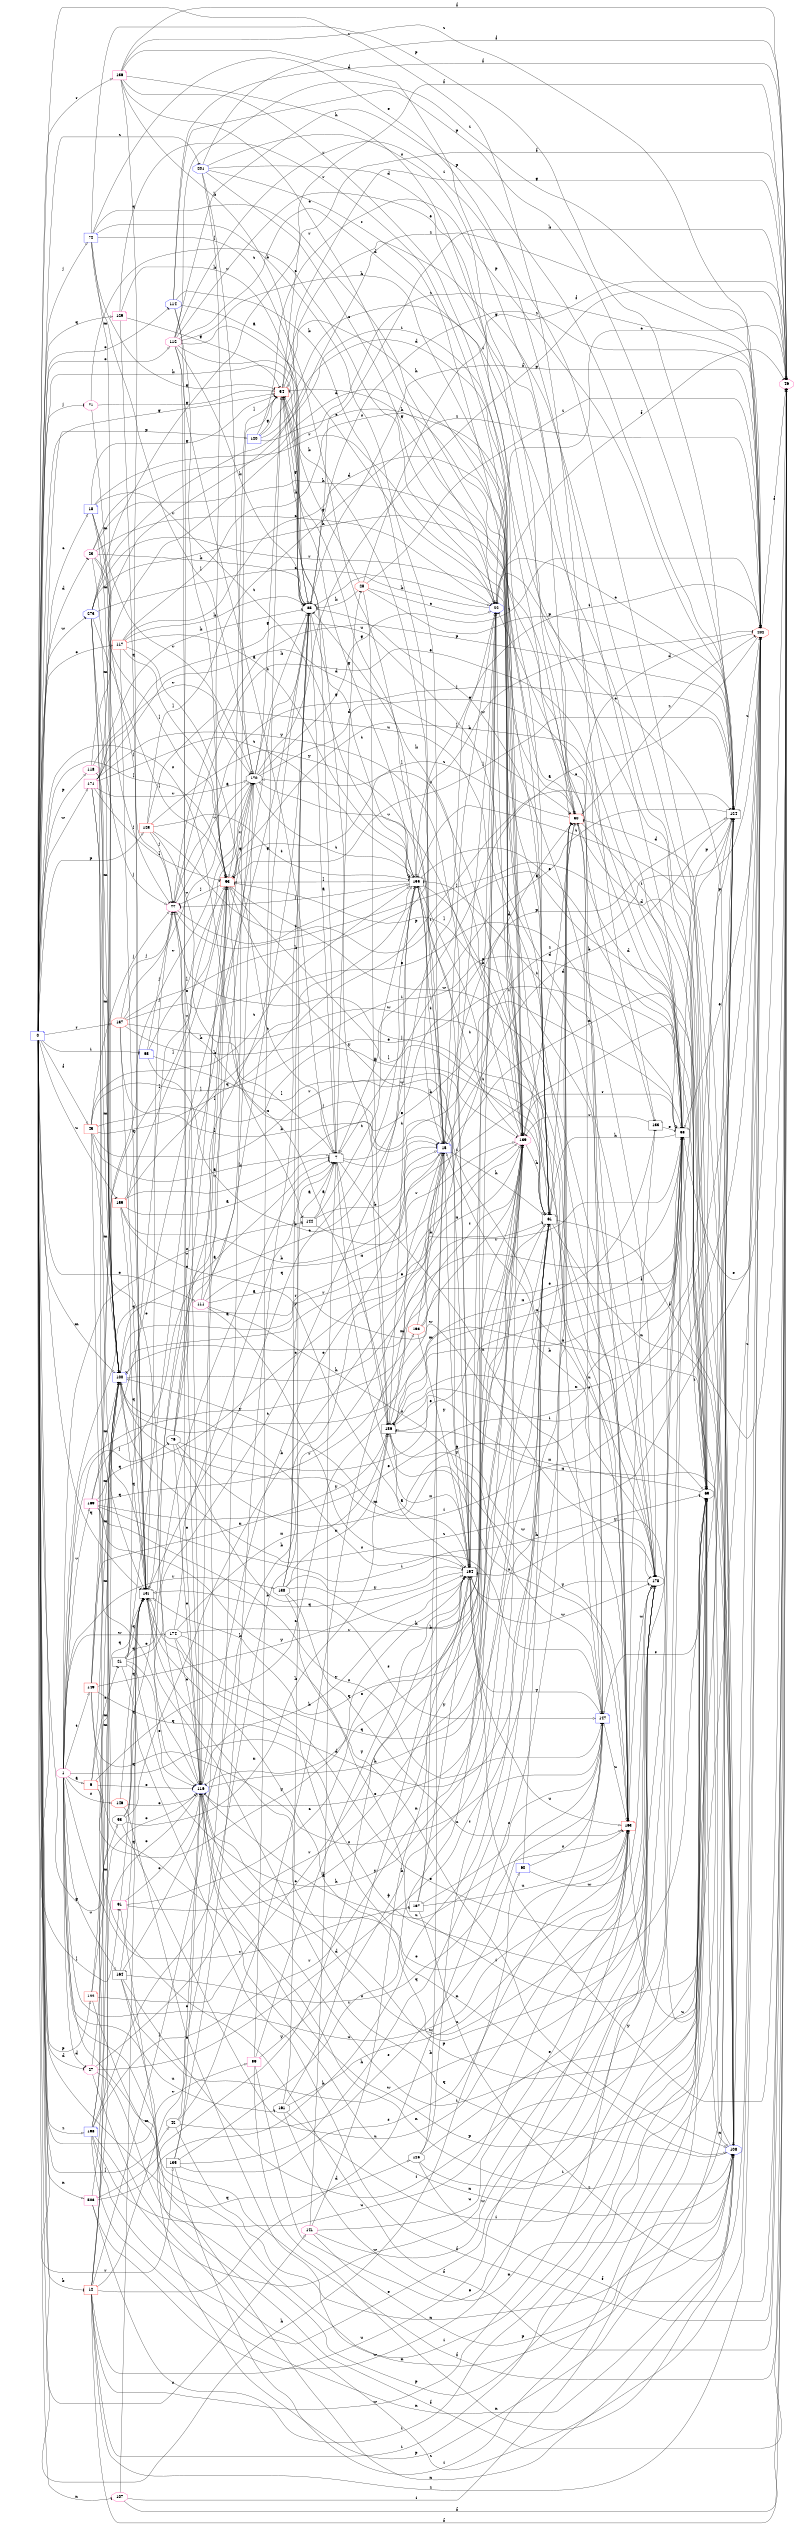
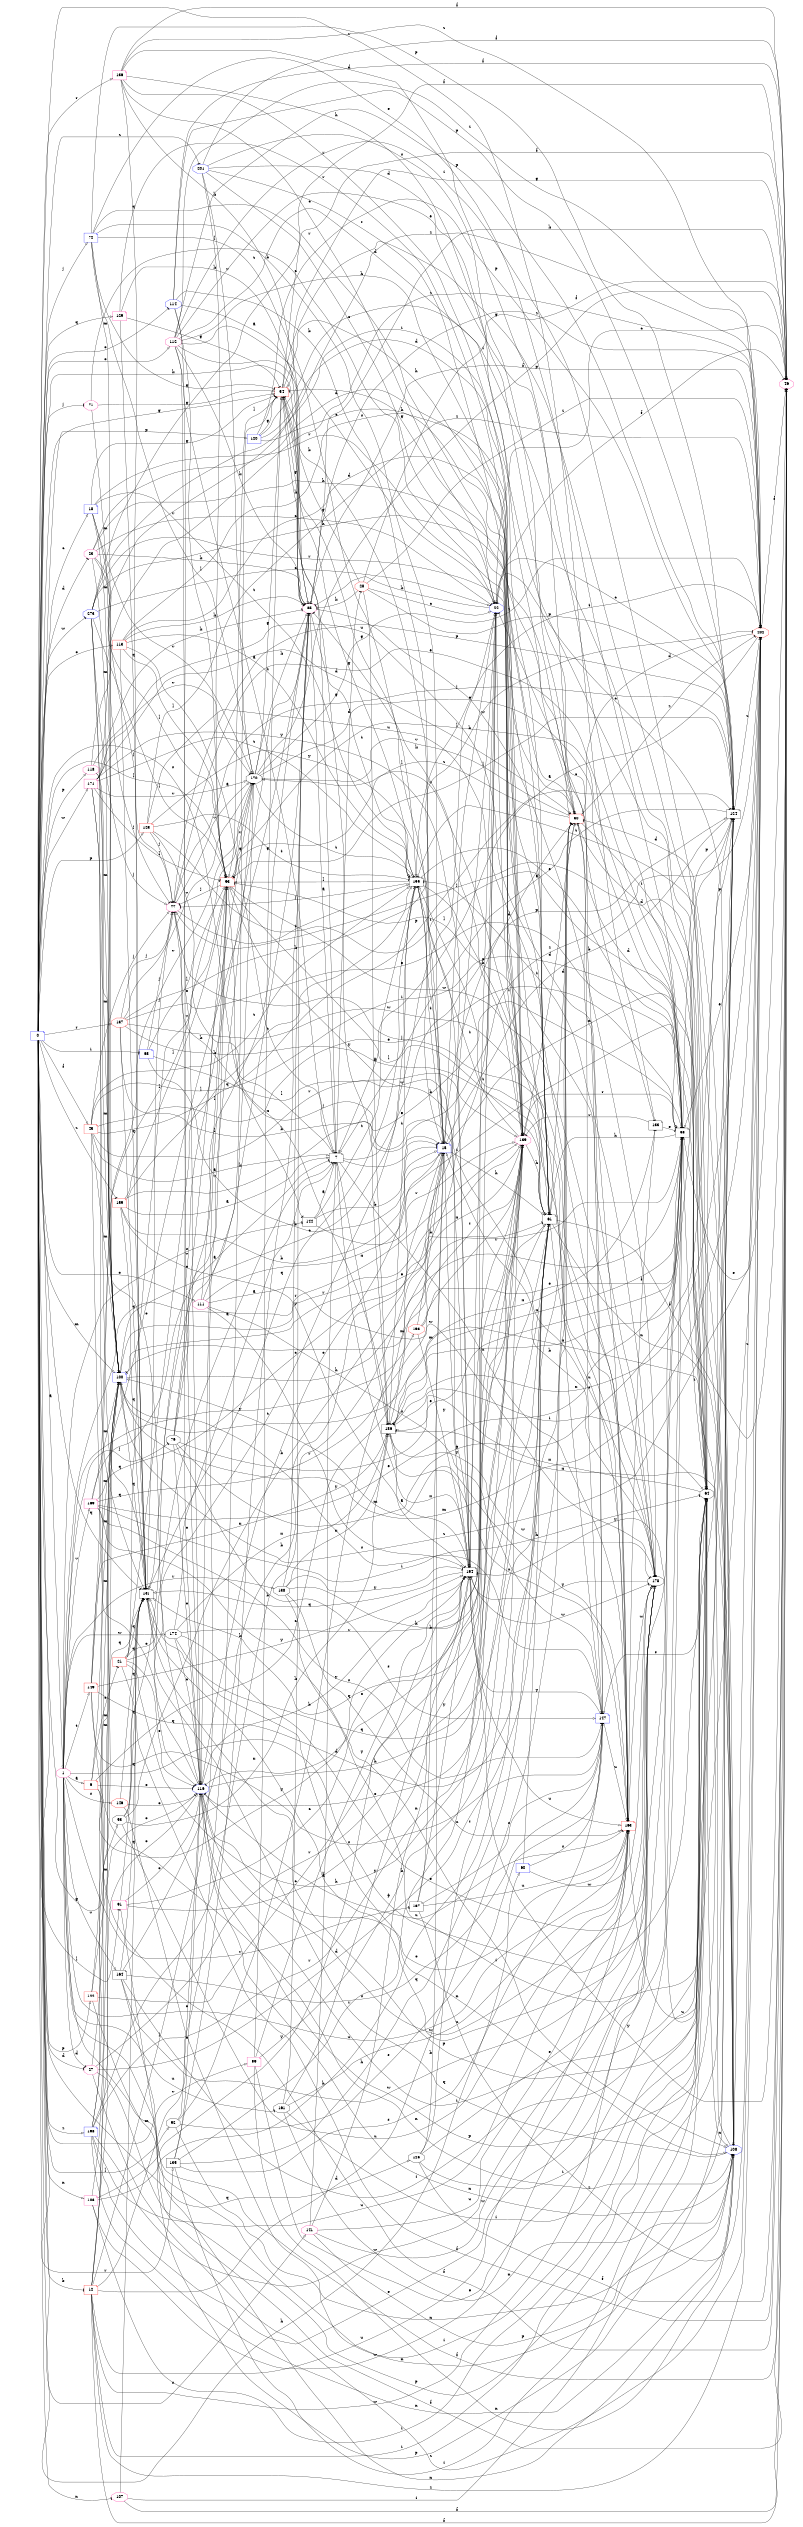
(309, 608) -> (309, 608)
(120, 645) -> (120, 645)
(465, 939) -> (411, 742)
(305, 1101) -> (305, 1101)
(77, 1128) -> (77, 1128)
(233, 1204) -> (233, 1204)
(295, 1338) -> none
none -> (50, 1403)
(707, 1494) -> (707, 1494)
(444, 1510) -> (444, 1510)
(120, 1662) -> (120, 1662)
(173, 2123) -> (173, 2123)
(91, 2200) -> (91, 2200)
